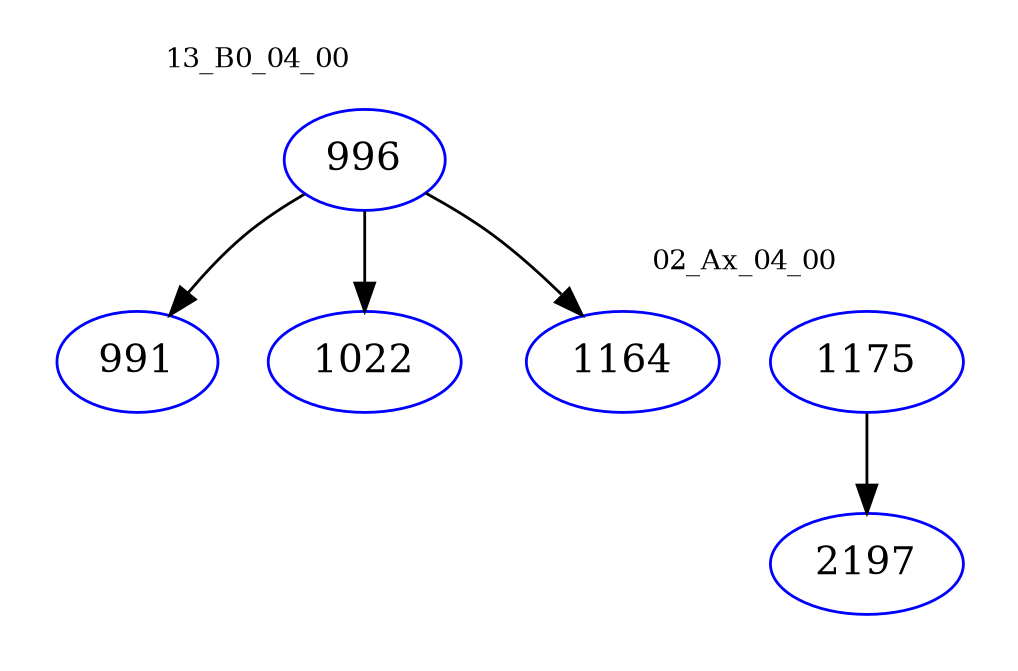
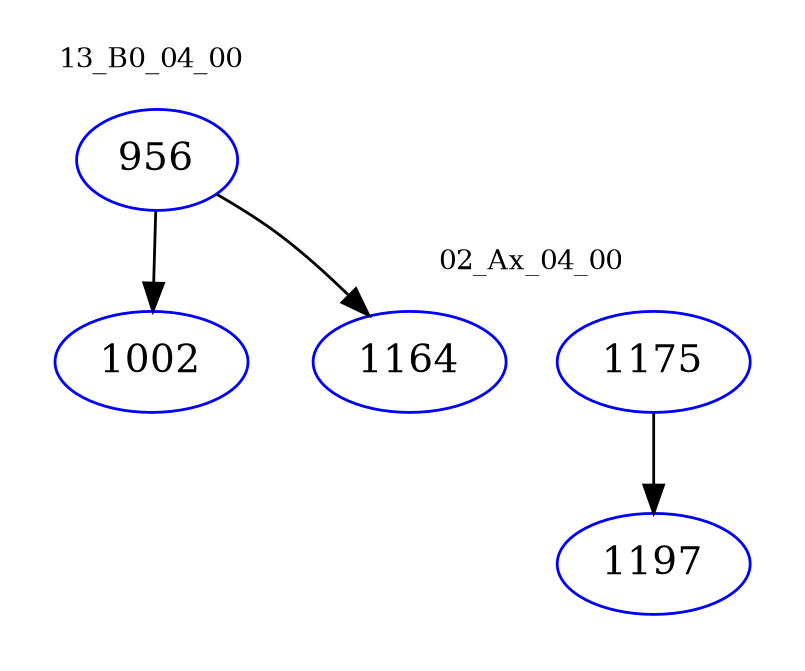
(365, 160) -> (157, 160)
(137, 362) -> none
(365, 362) -> (152, 362)
(867, 564) -> (654, 564)
